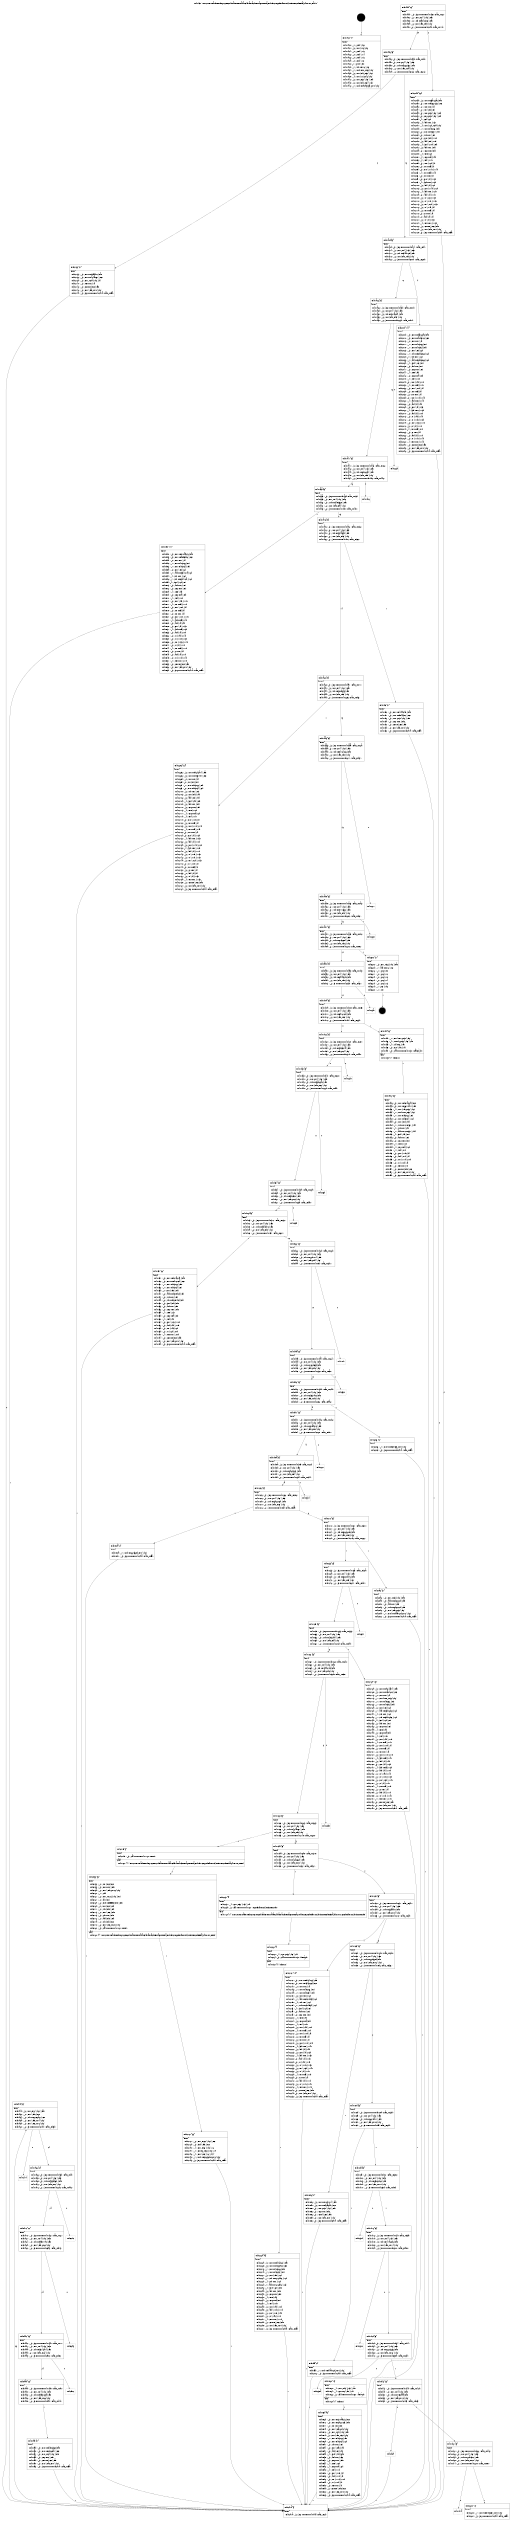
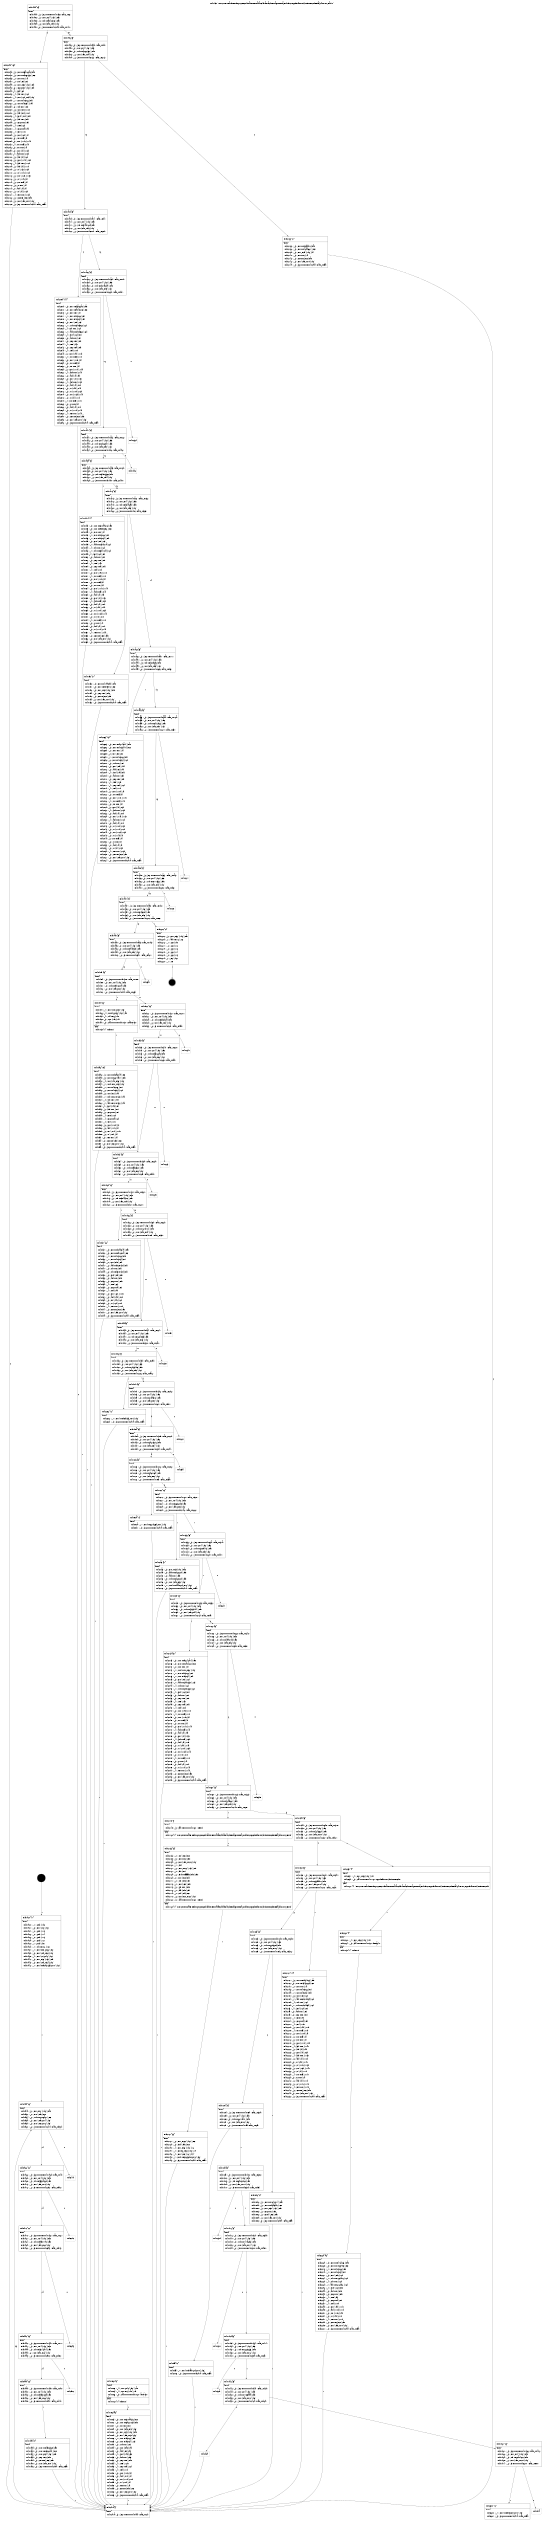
none -> (41, 2035)
